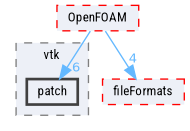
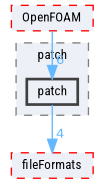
(117, 49) -> (52, 124)
(52, 56) -> (52, 56)
